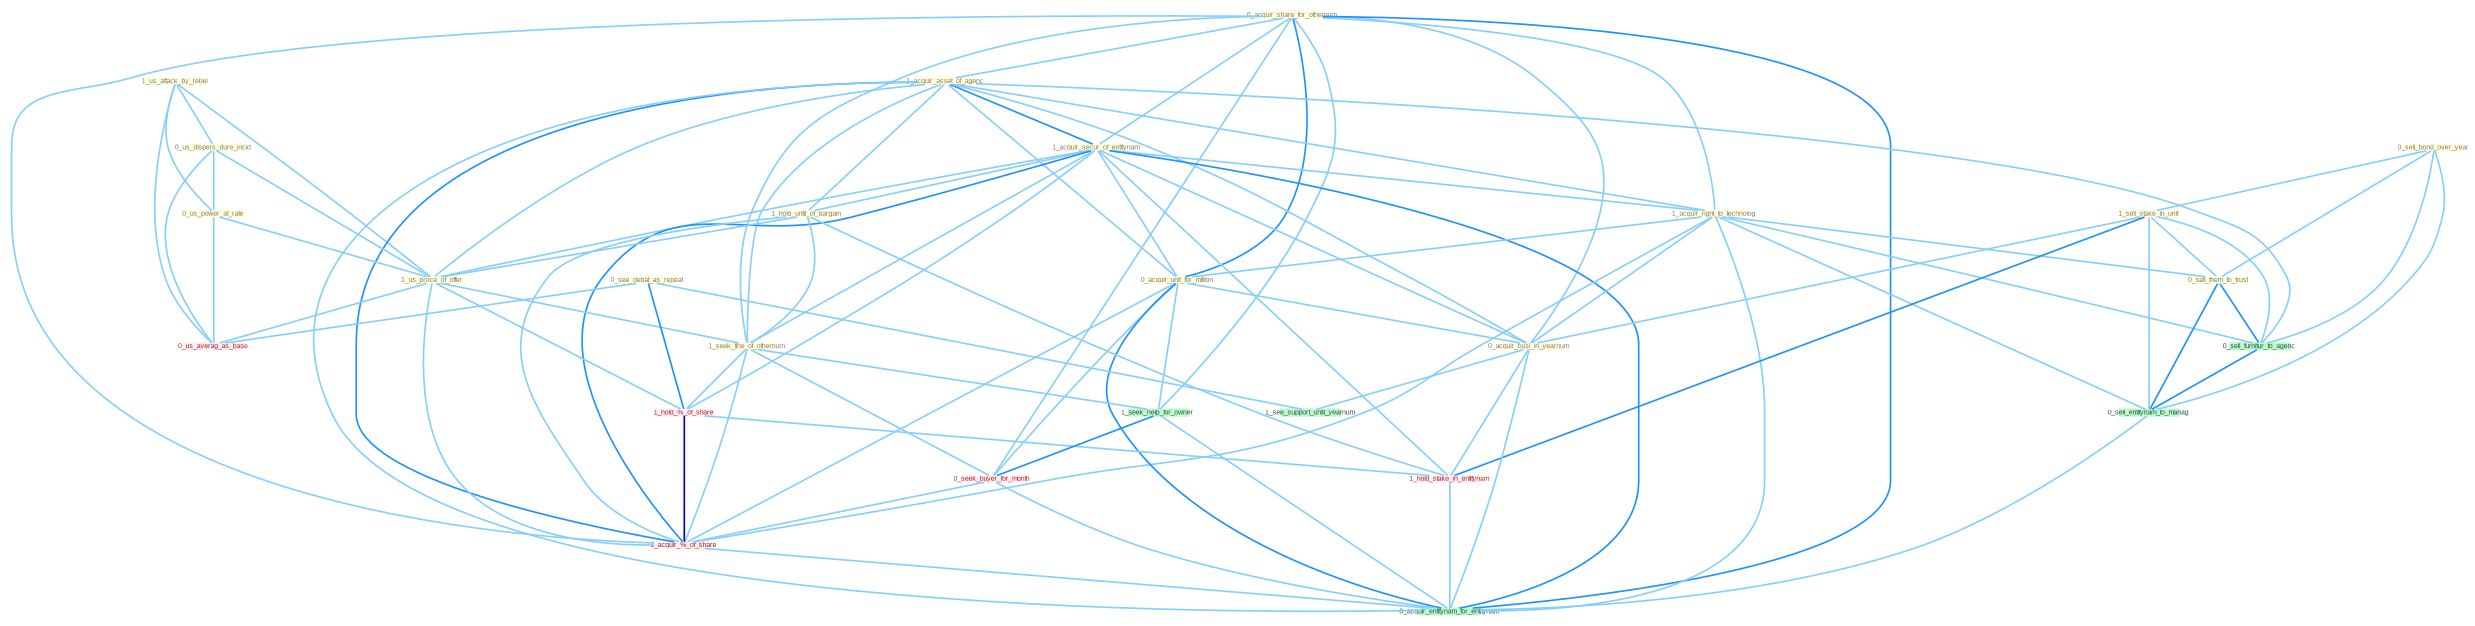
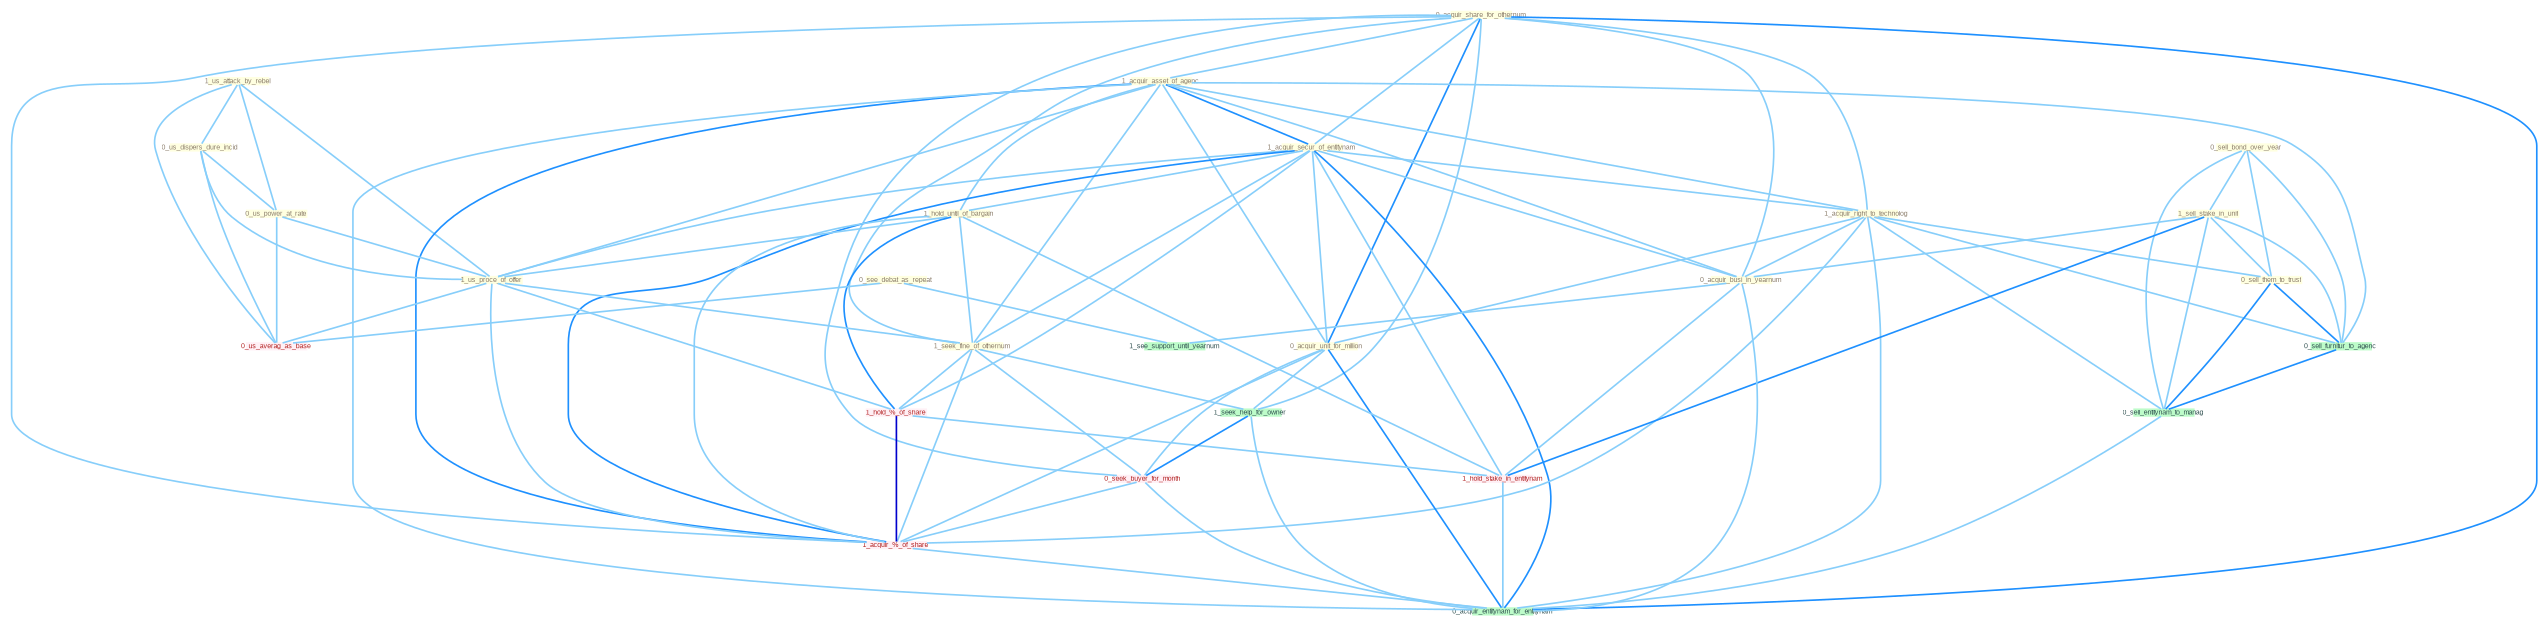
(1354, 313) -> none
(666, 346) -> (845, 310)
